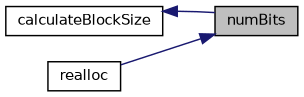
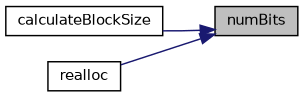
(196, 12) -> (181, 31)
